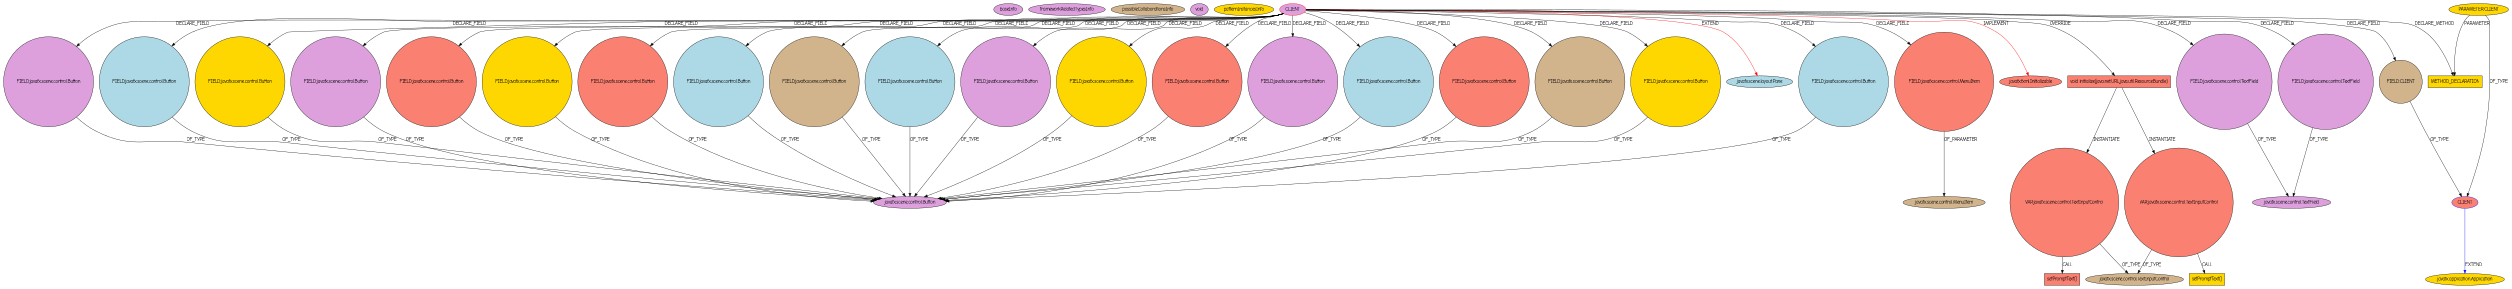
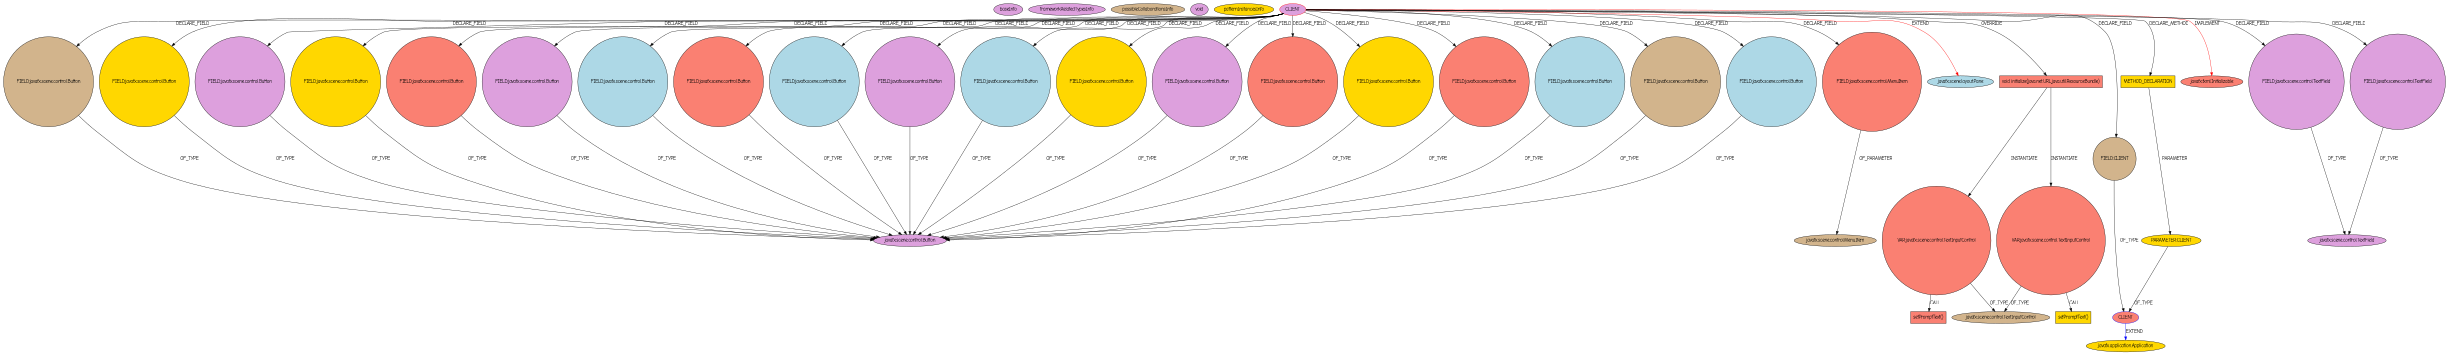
(2457, 42) -> (2159, 159)
